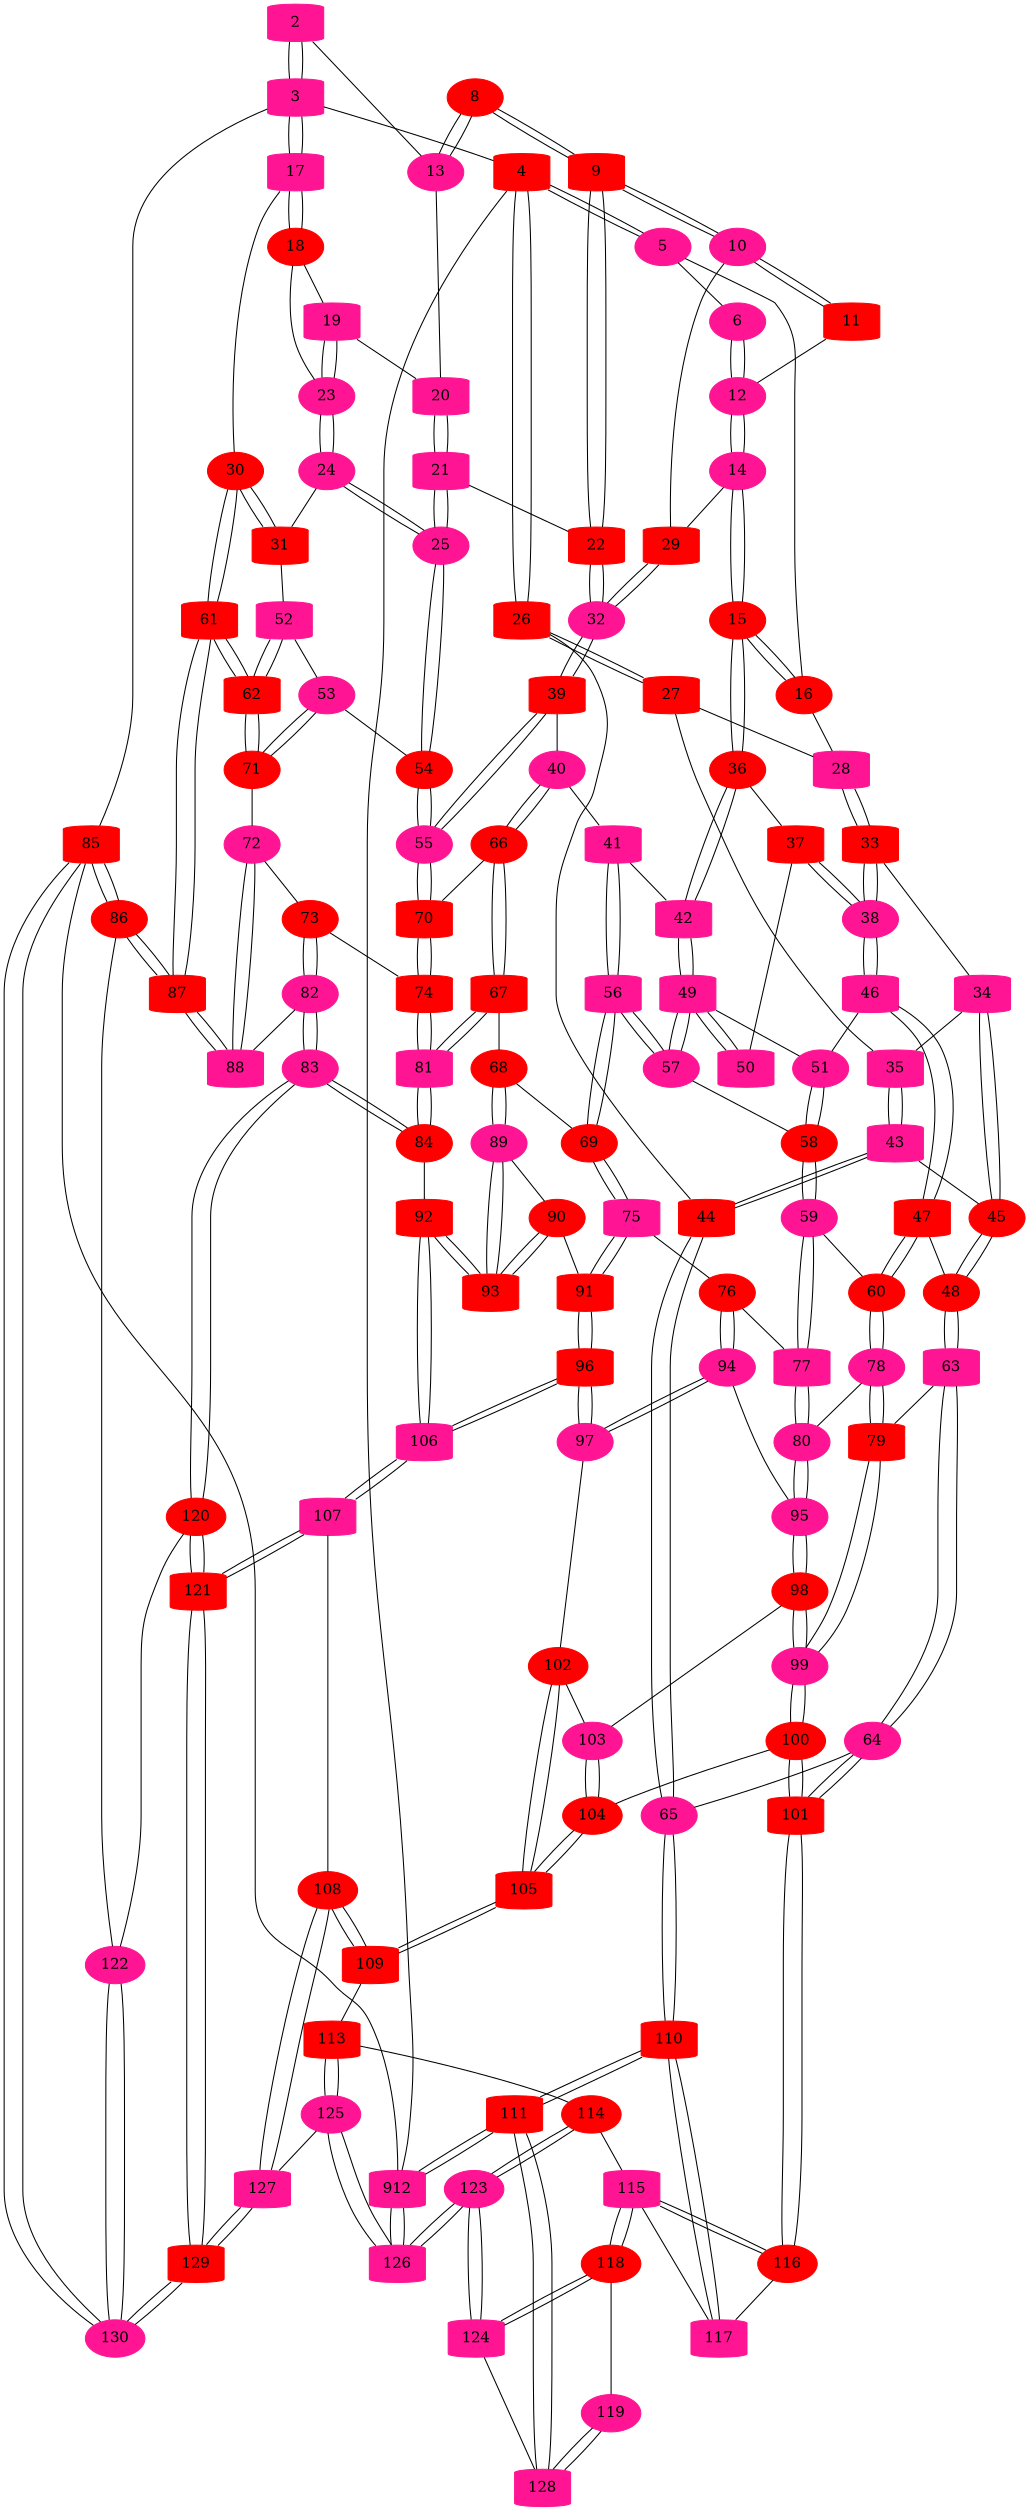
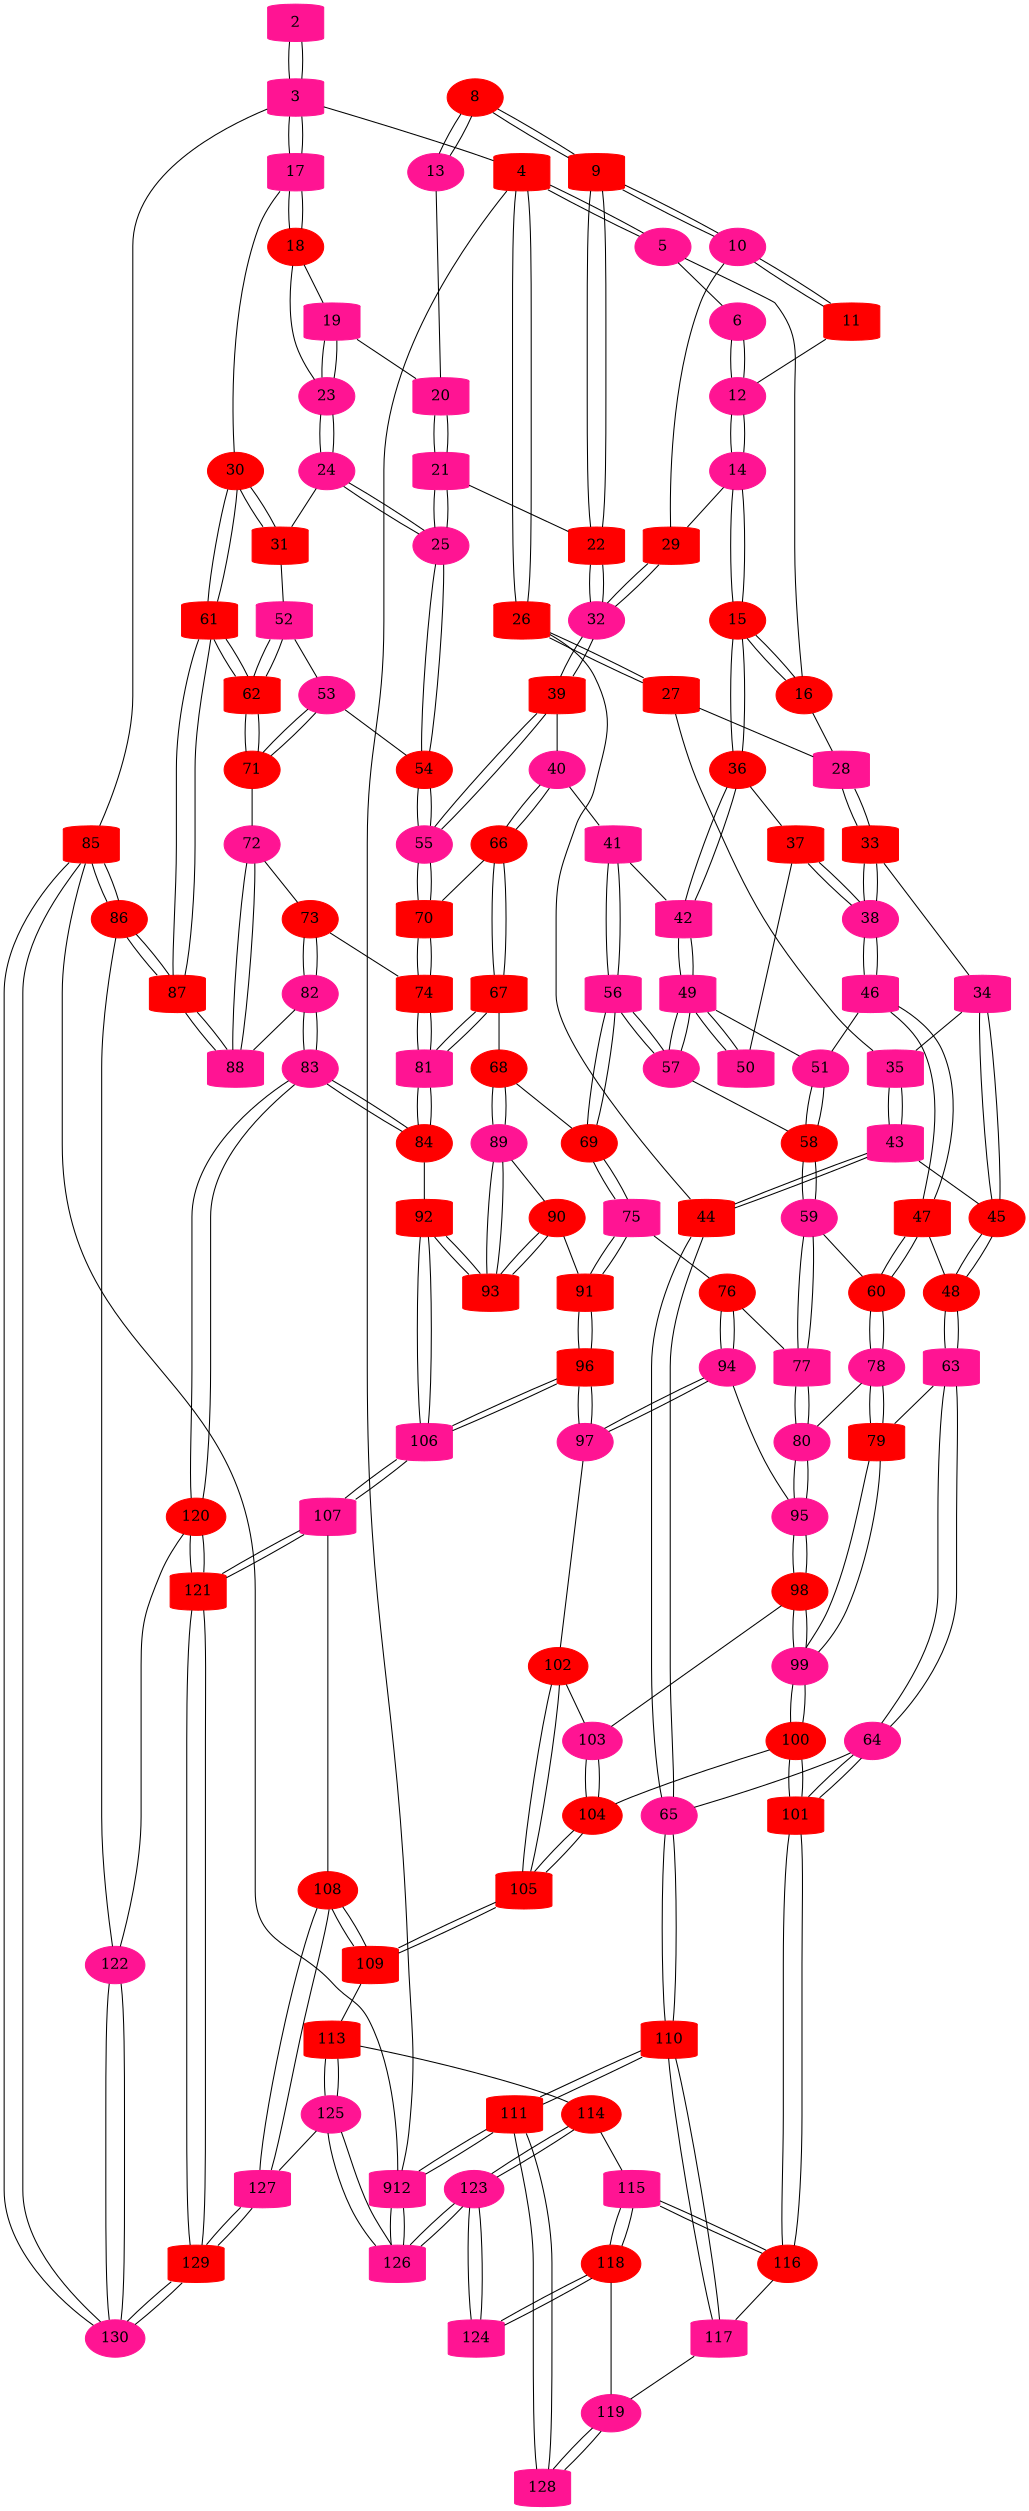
(367, 99) -> none
(675, 2264) -> (662, 2378)
(509, 2413) -> none
